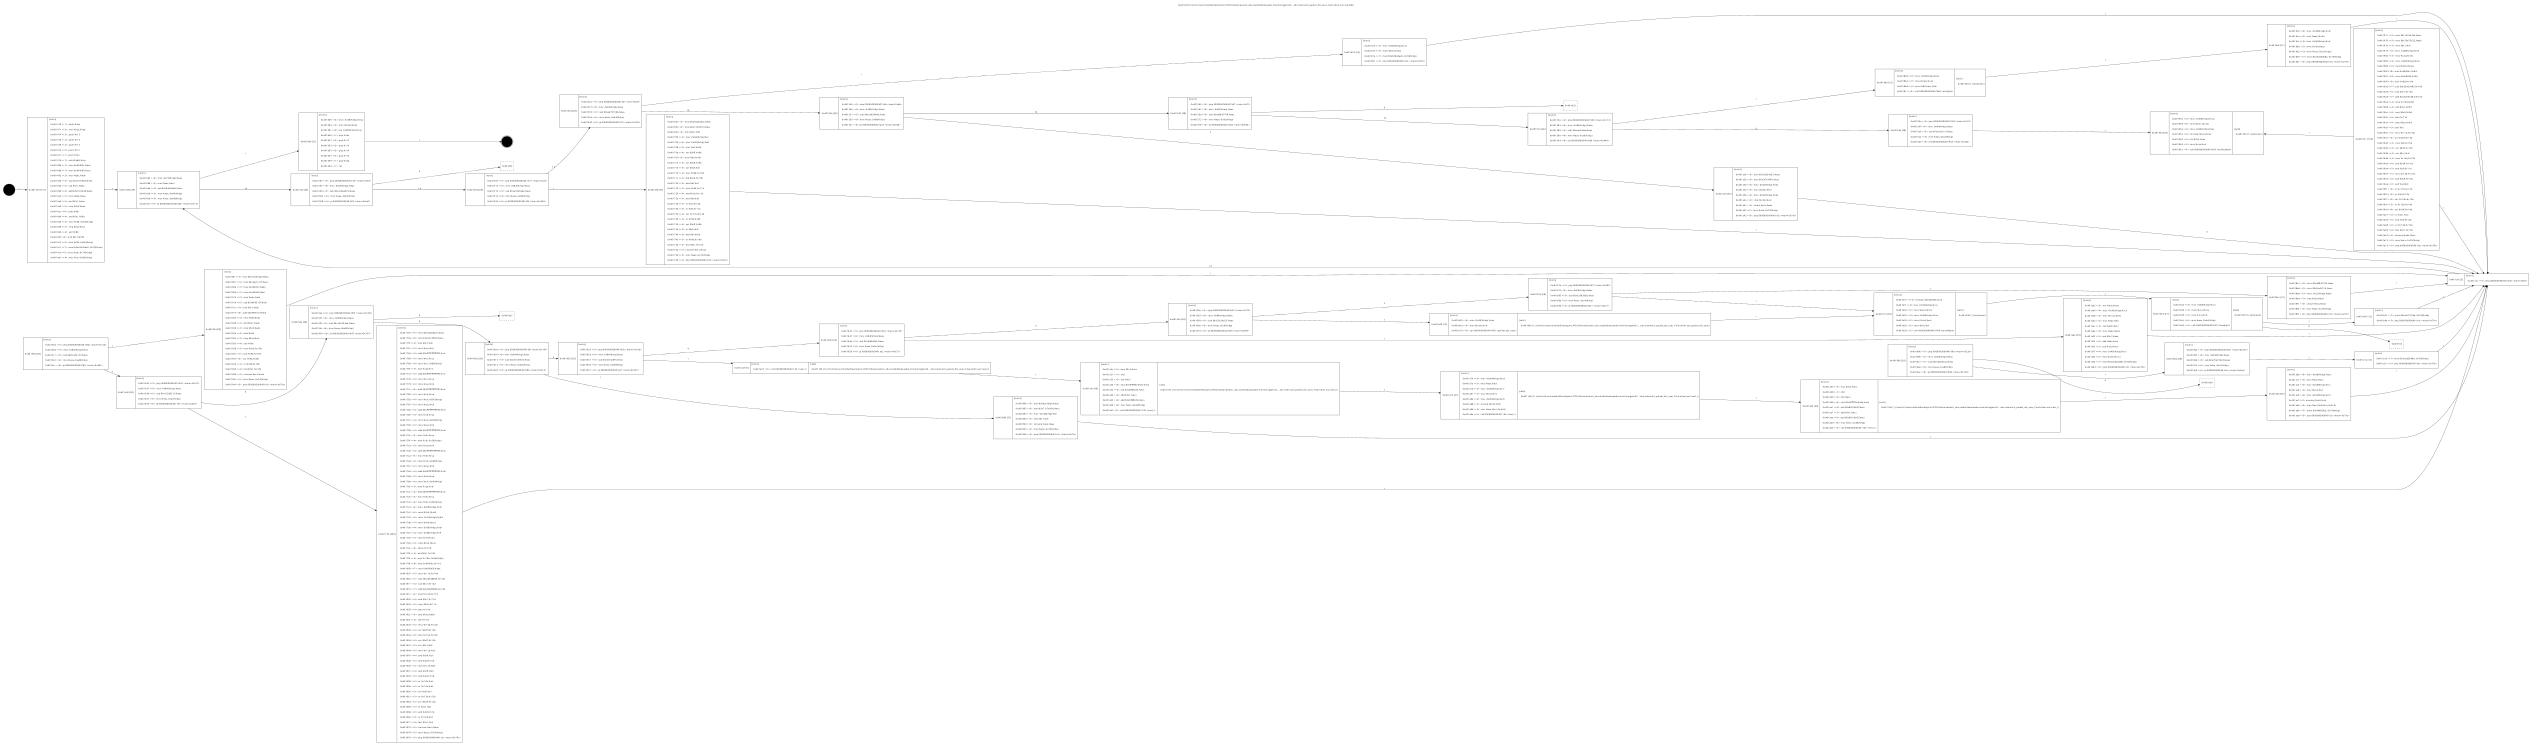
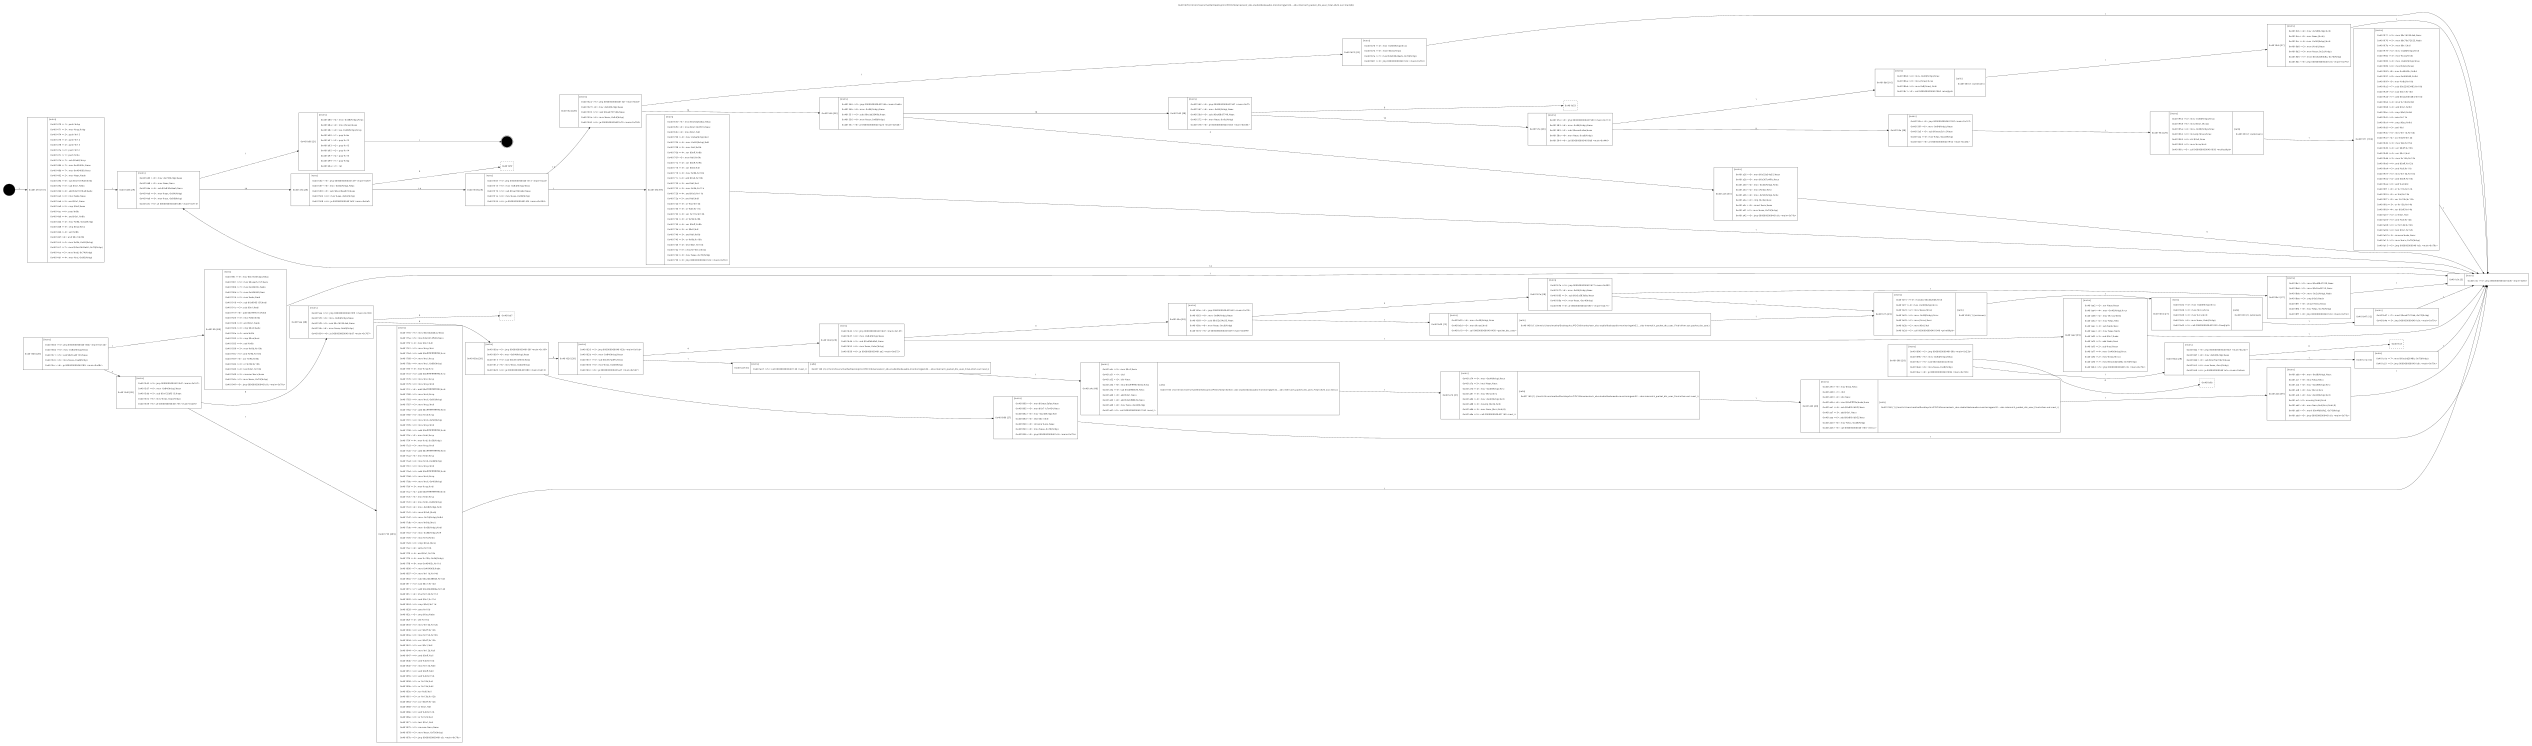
(2310, 135) -> (2308, 140)
(2326, 330) -> (2319, 350)
